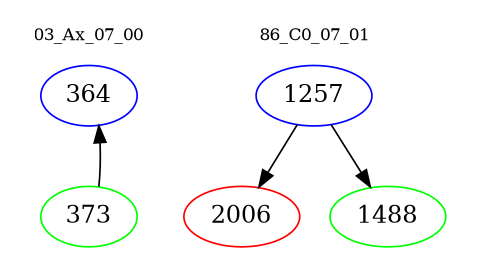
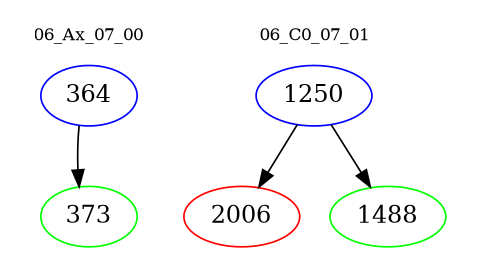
(89, 36) -> (89, 36)
(315, 36) -> (315, 36)
(314, 96) -> (314, 96)
(100, 165) -> (78, 148)
